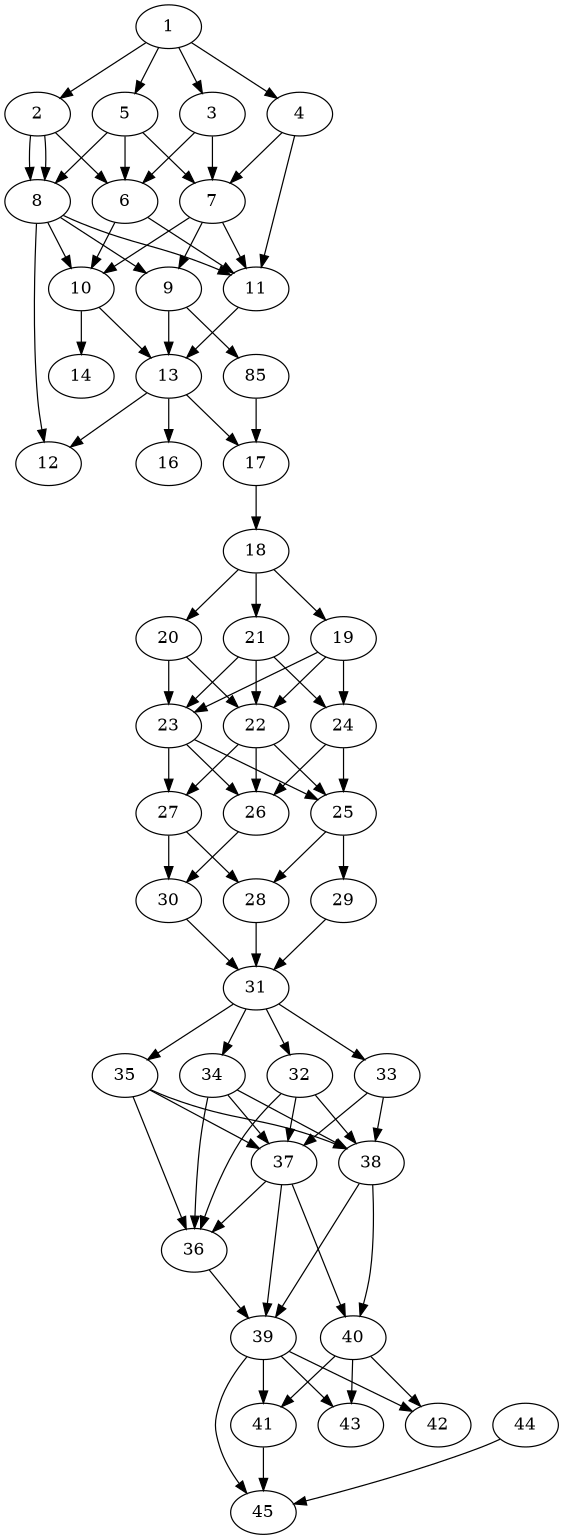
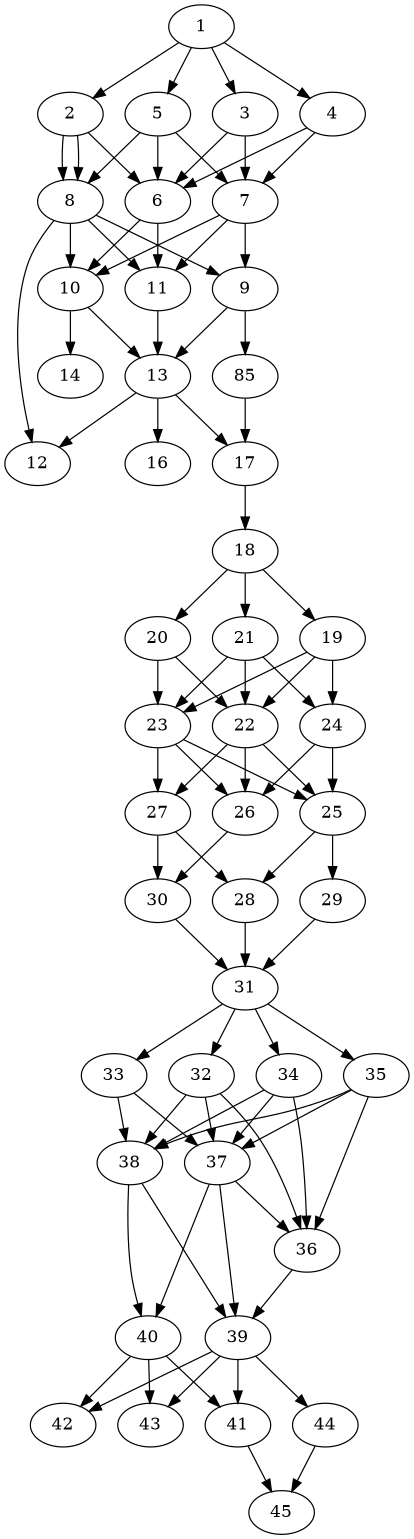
(279, 195) -> (254, 154)
(216, 1419) -> (277, 1377)
